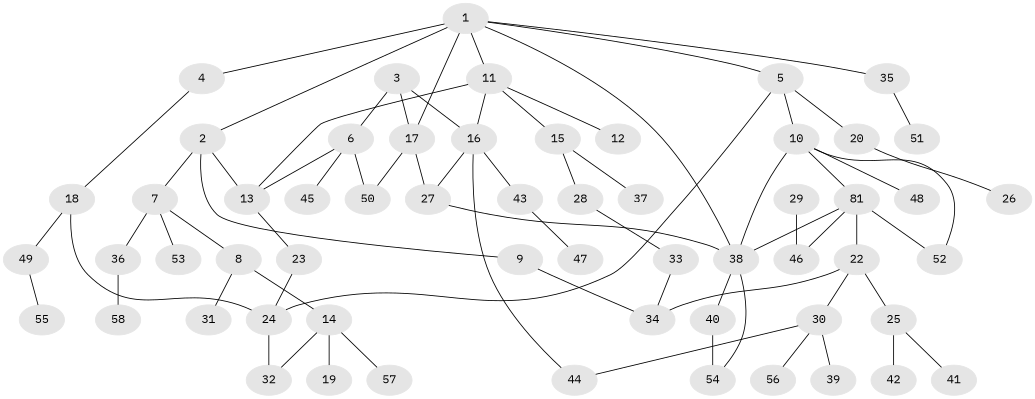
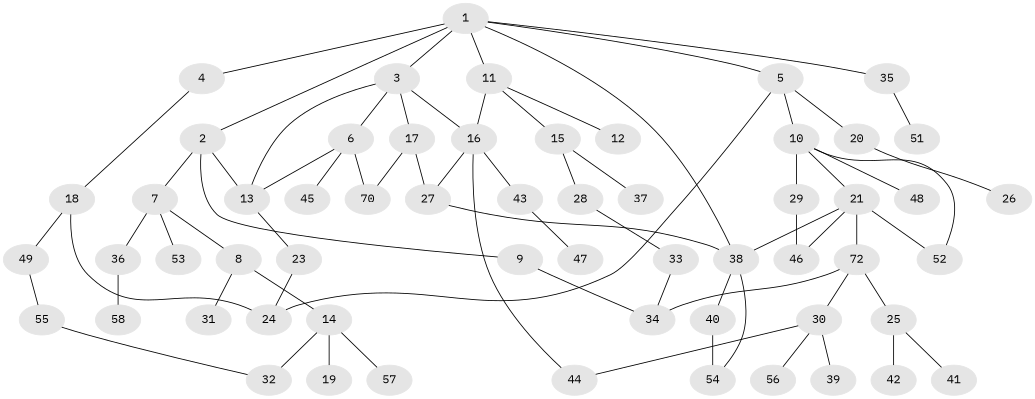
(439, 79) -> (431, 49)
(351, 114) -> (299, 117)
(760, 197) -> (796, 169)
(368, 199) -> (368, 199)
(857, 199) -> (857, 199)
(857, 260) -> (857, 260)
(269, 350) -> (154, 352)
